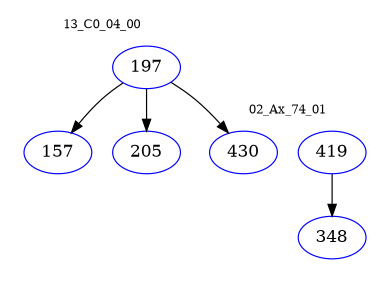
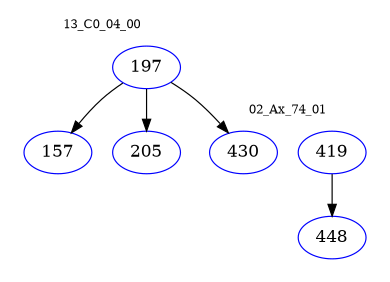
(332, 238) -> (332, 238)
